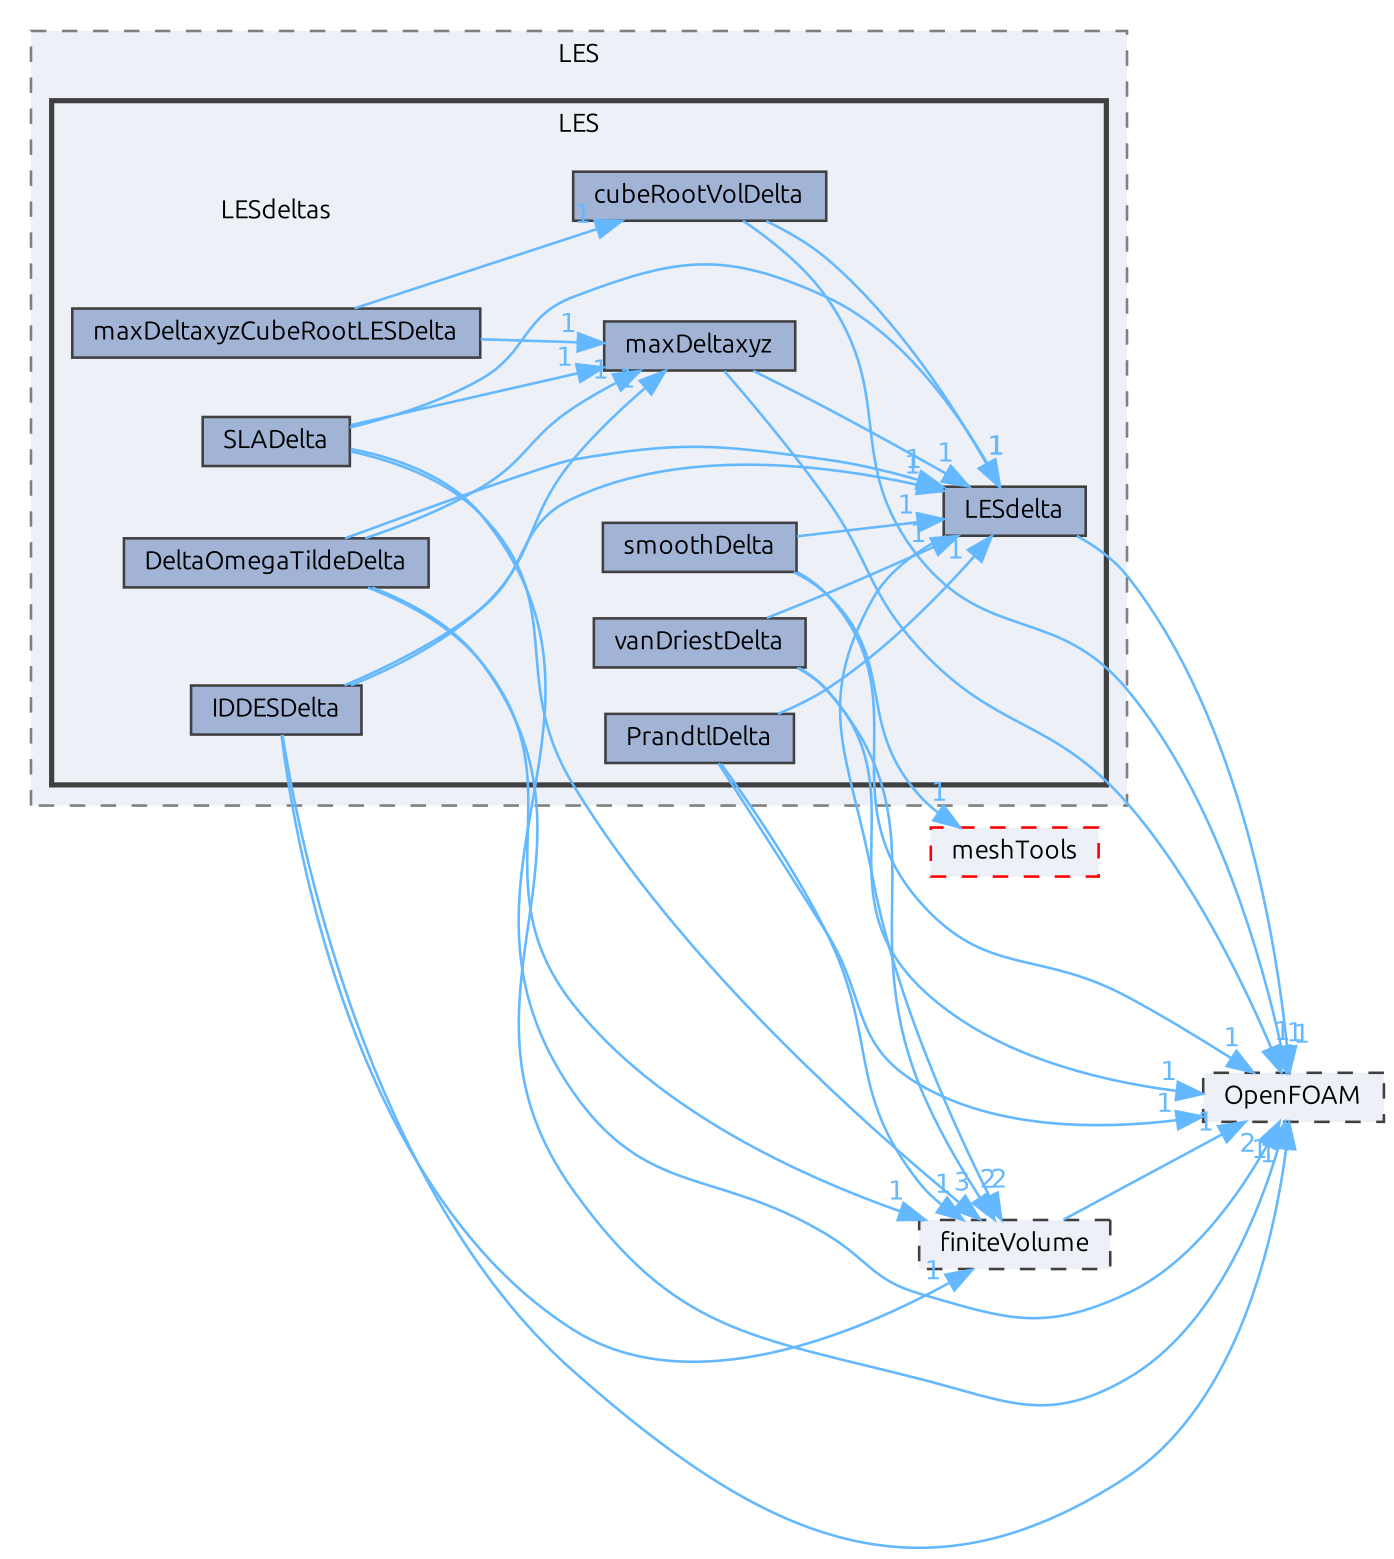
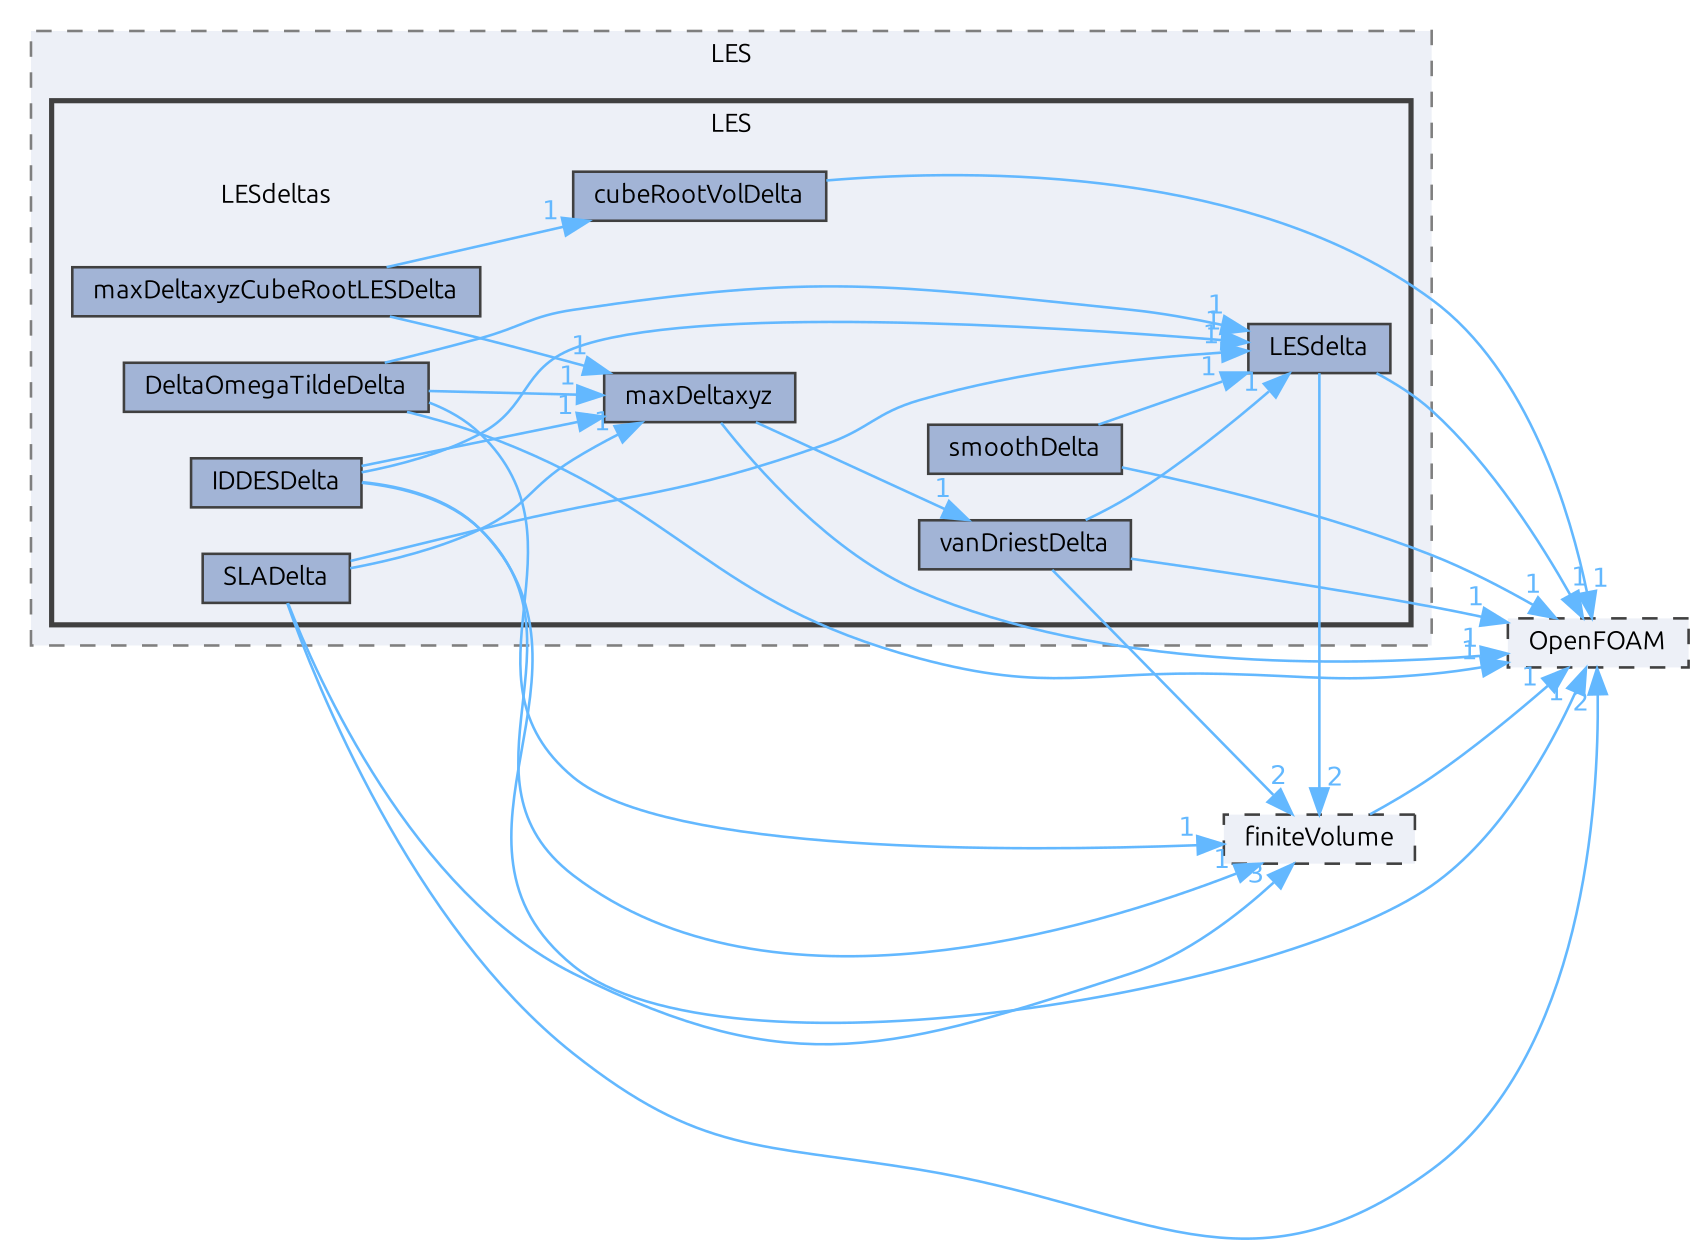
(876, 308) -> none
(850, 421) -> (850, 466)
(700, 738) -> none
(1015, 852) -> none
